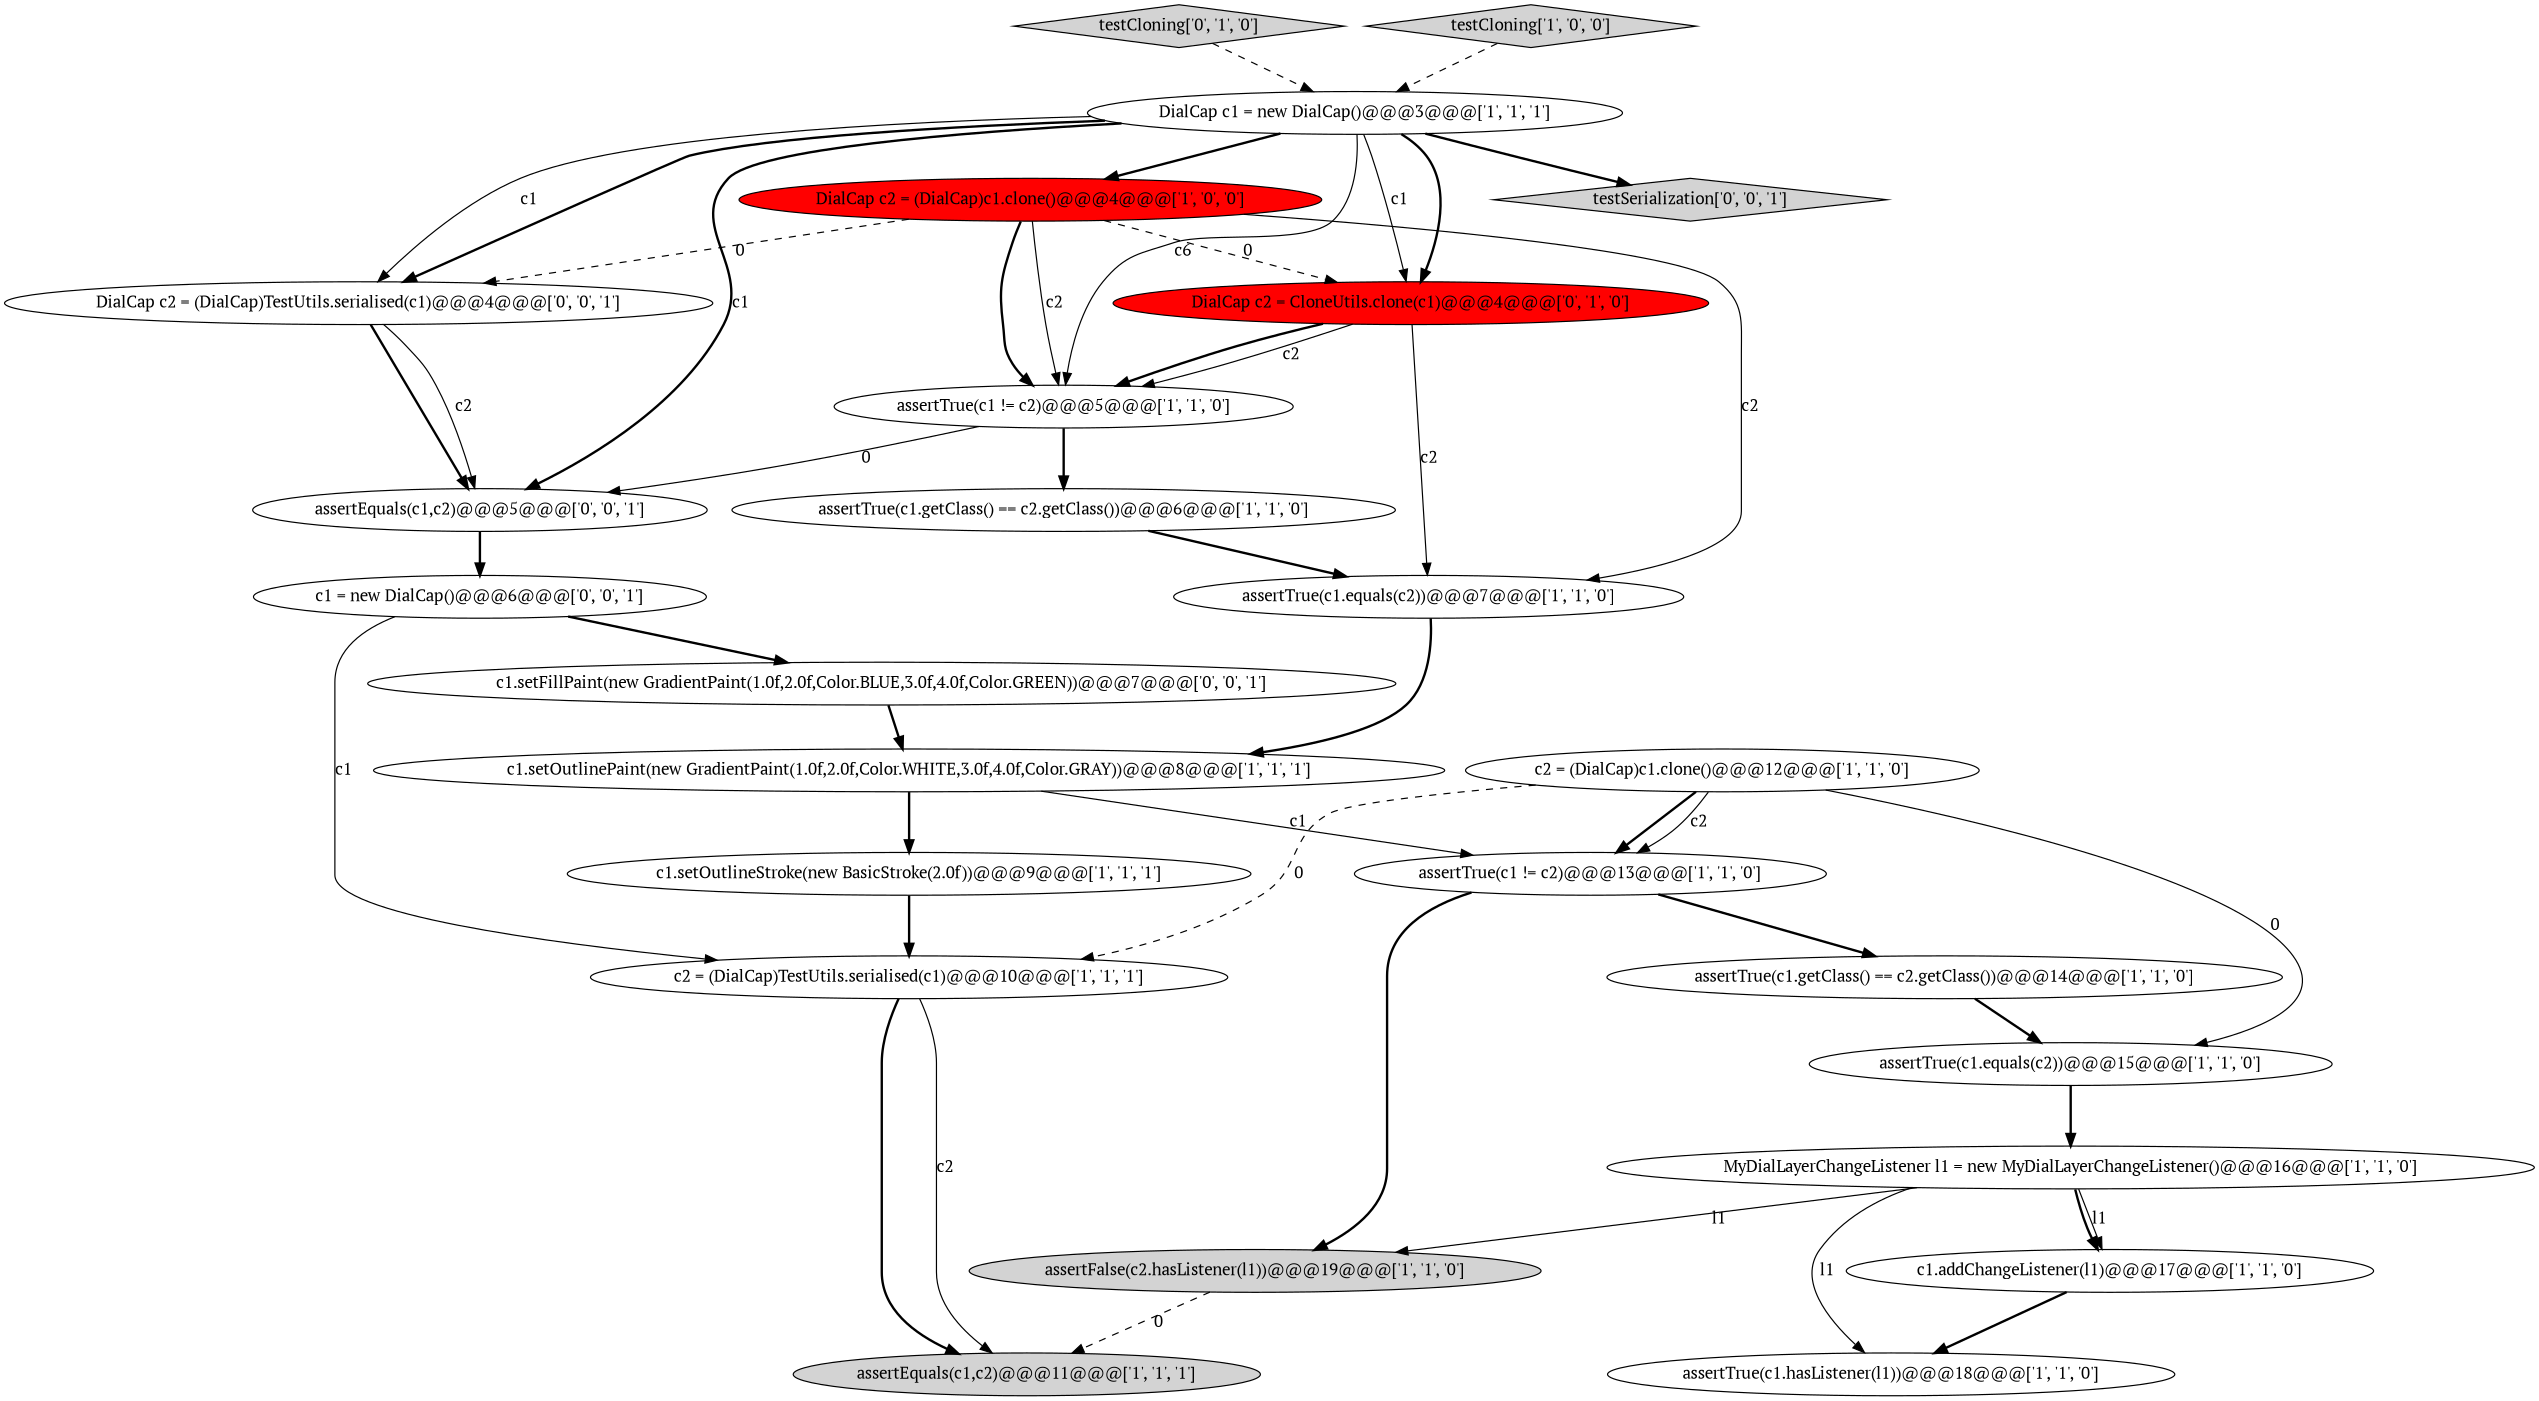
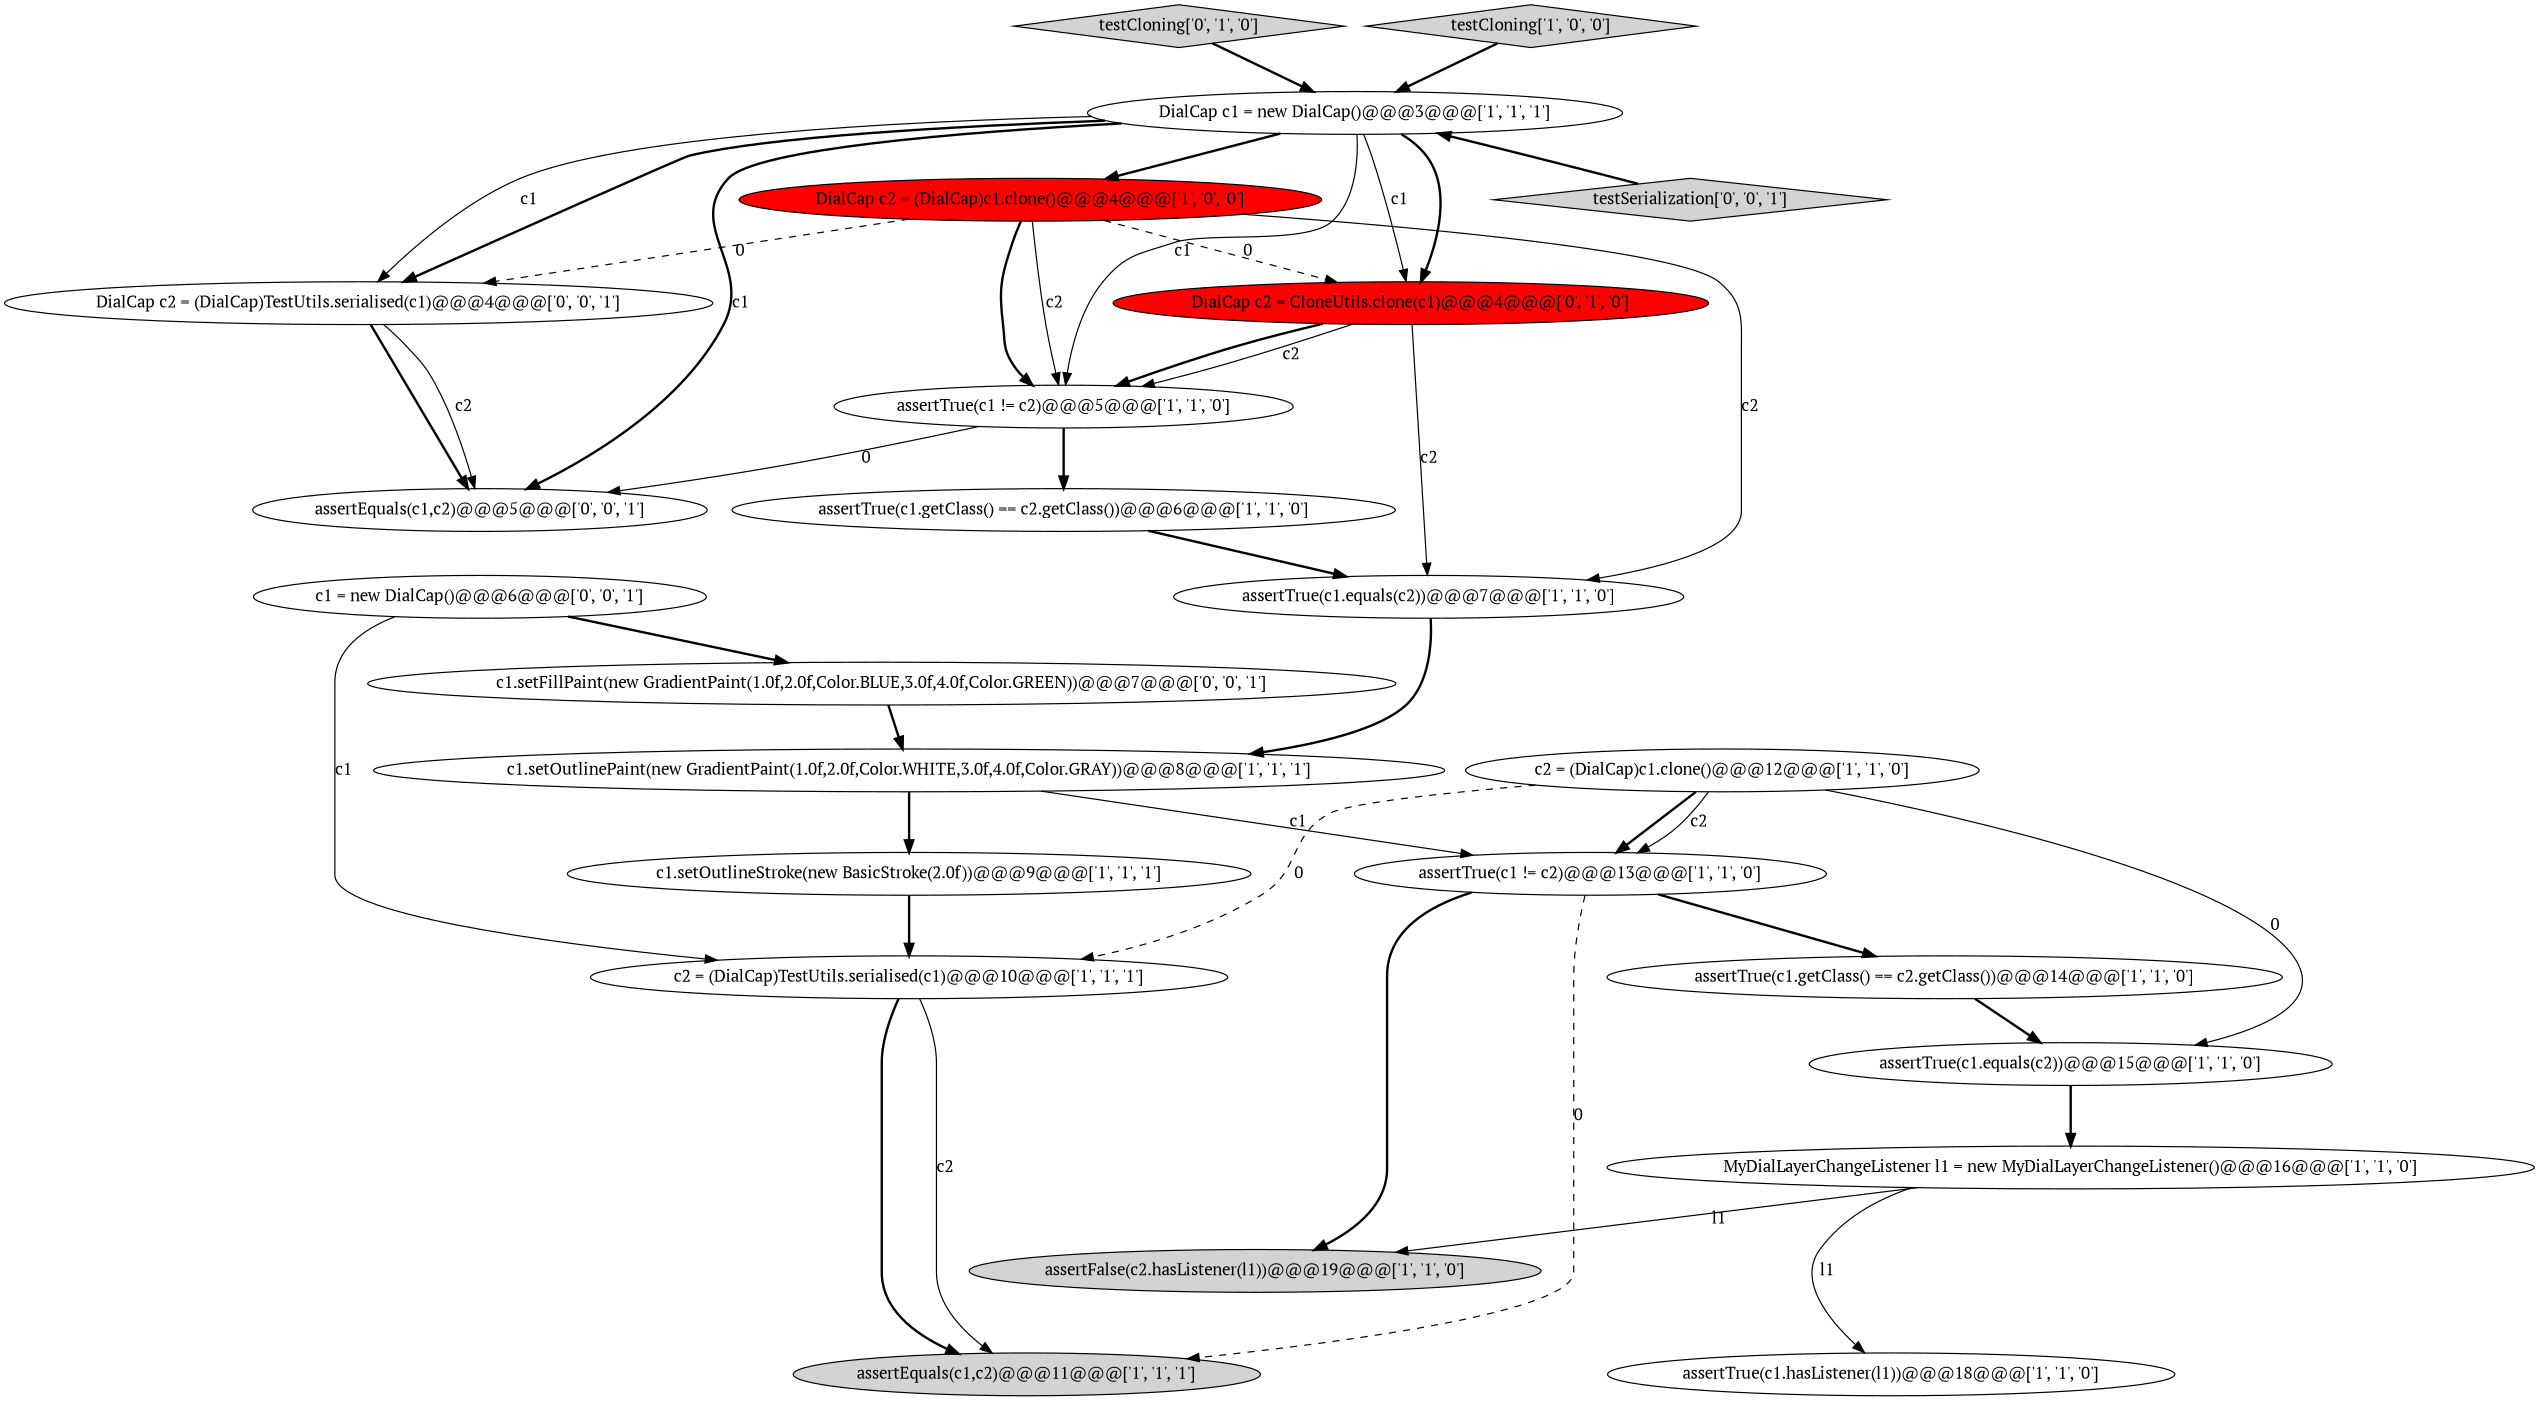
(1257, 65) -> (1257, 65)
(1452, 65) -> (1452, 65)
(1522, 158) -> (1544, 160)
(1183, 251) -> (1183, 251)
(480, 548) -> none
(2110, 1271) -> none
(1146, 1320) -> (1570, 1278)
